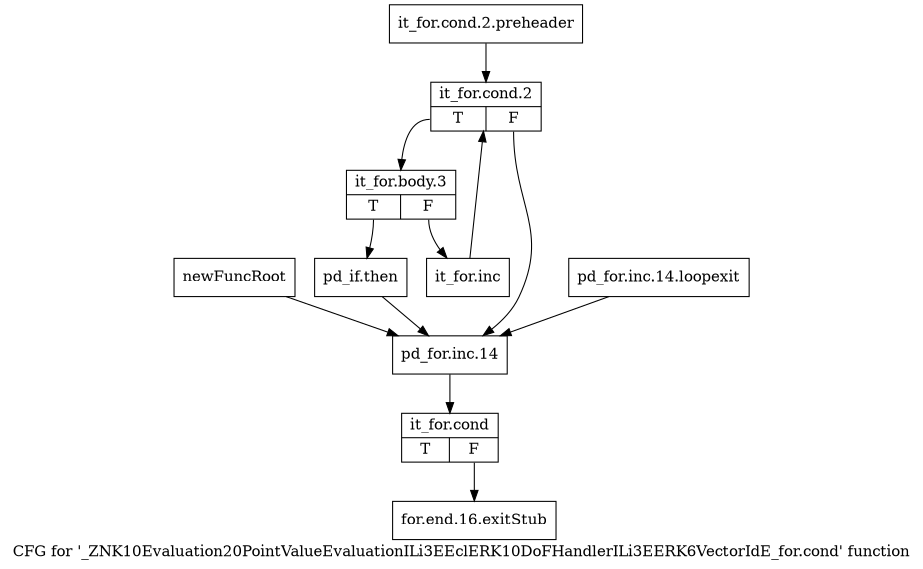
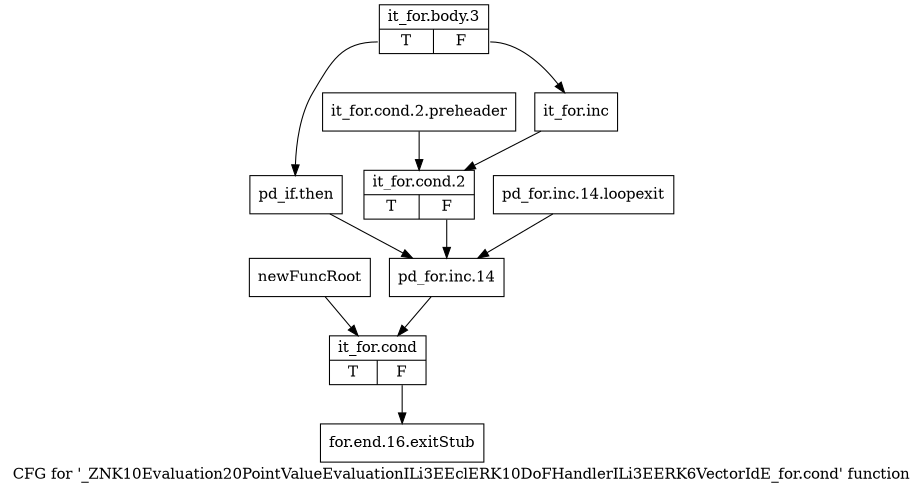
(409, 134) -> none
(337, 314) -> (338, 312)
